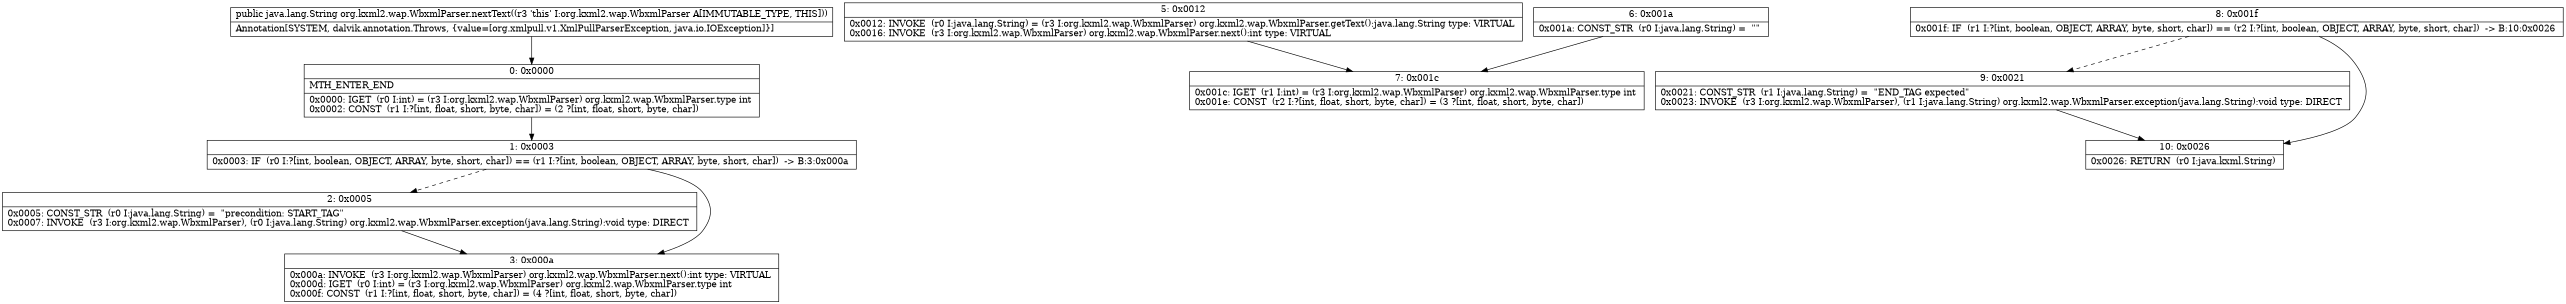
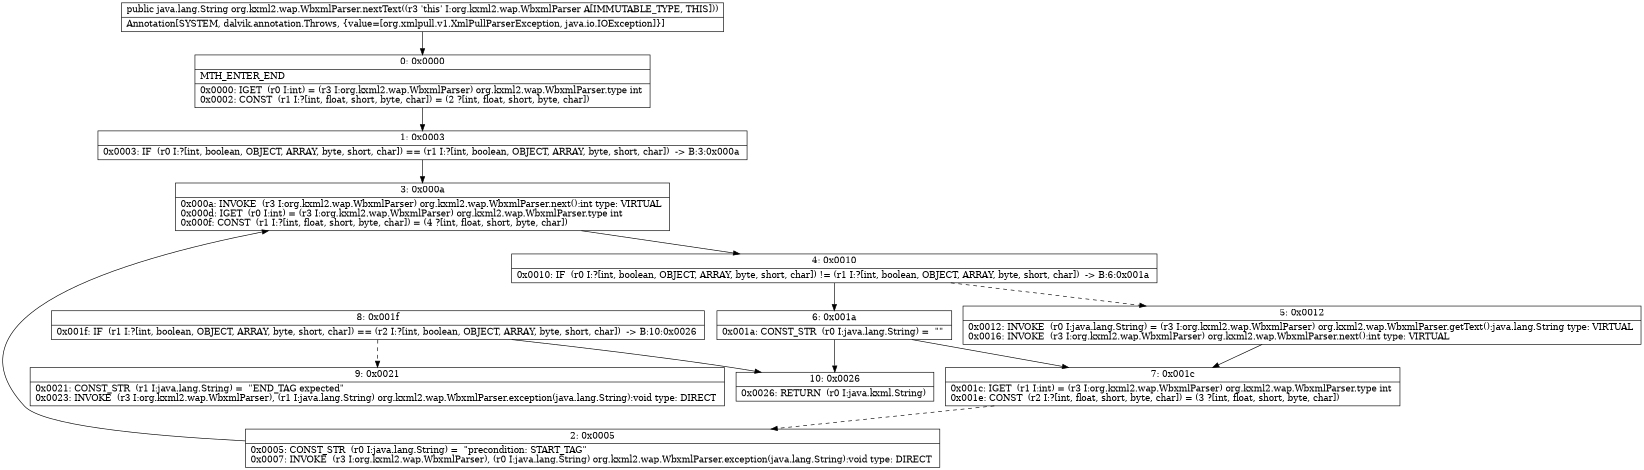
(2097, 124) -> (835, 353)
(451, 180) -> (886, 417)
none -> (834, 268)
